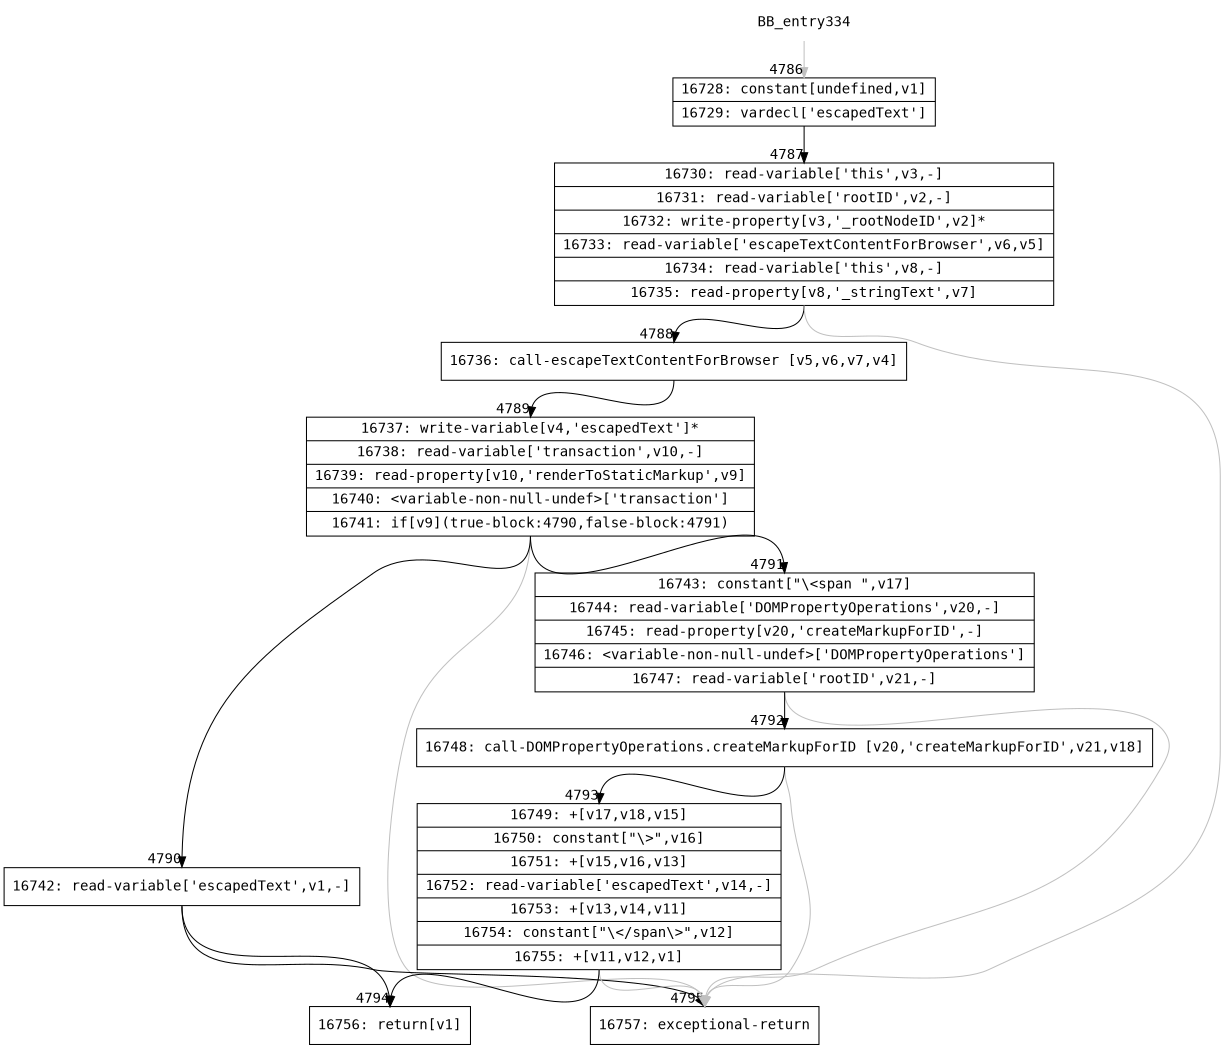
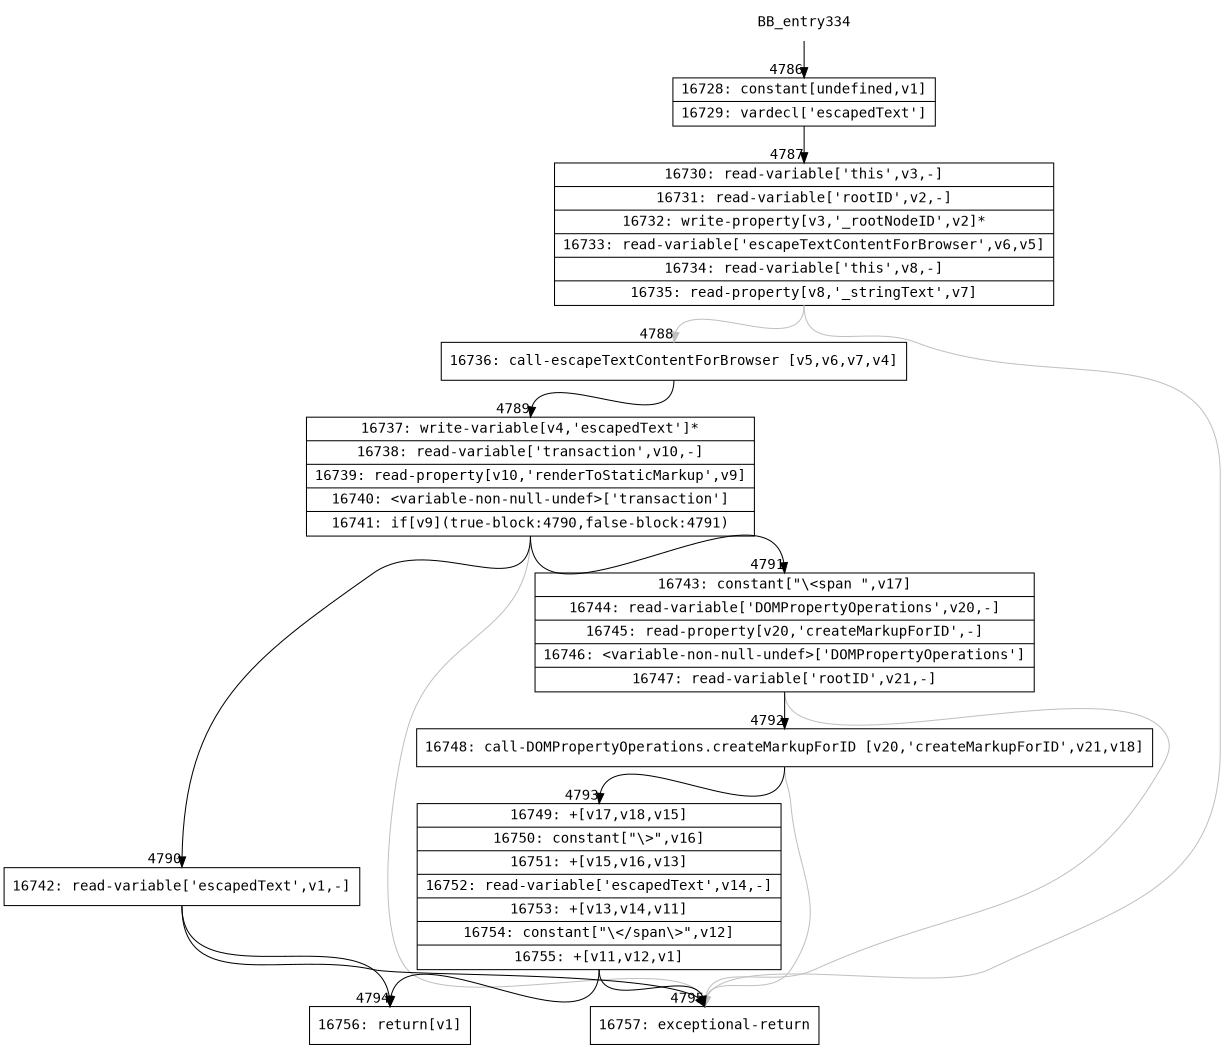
(804, 54) -> (804, 54)
(744, 325) -> (744, 325)
(635, 990) -> (635, 990)
